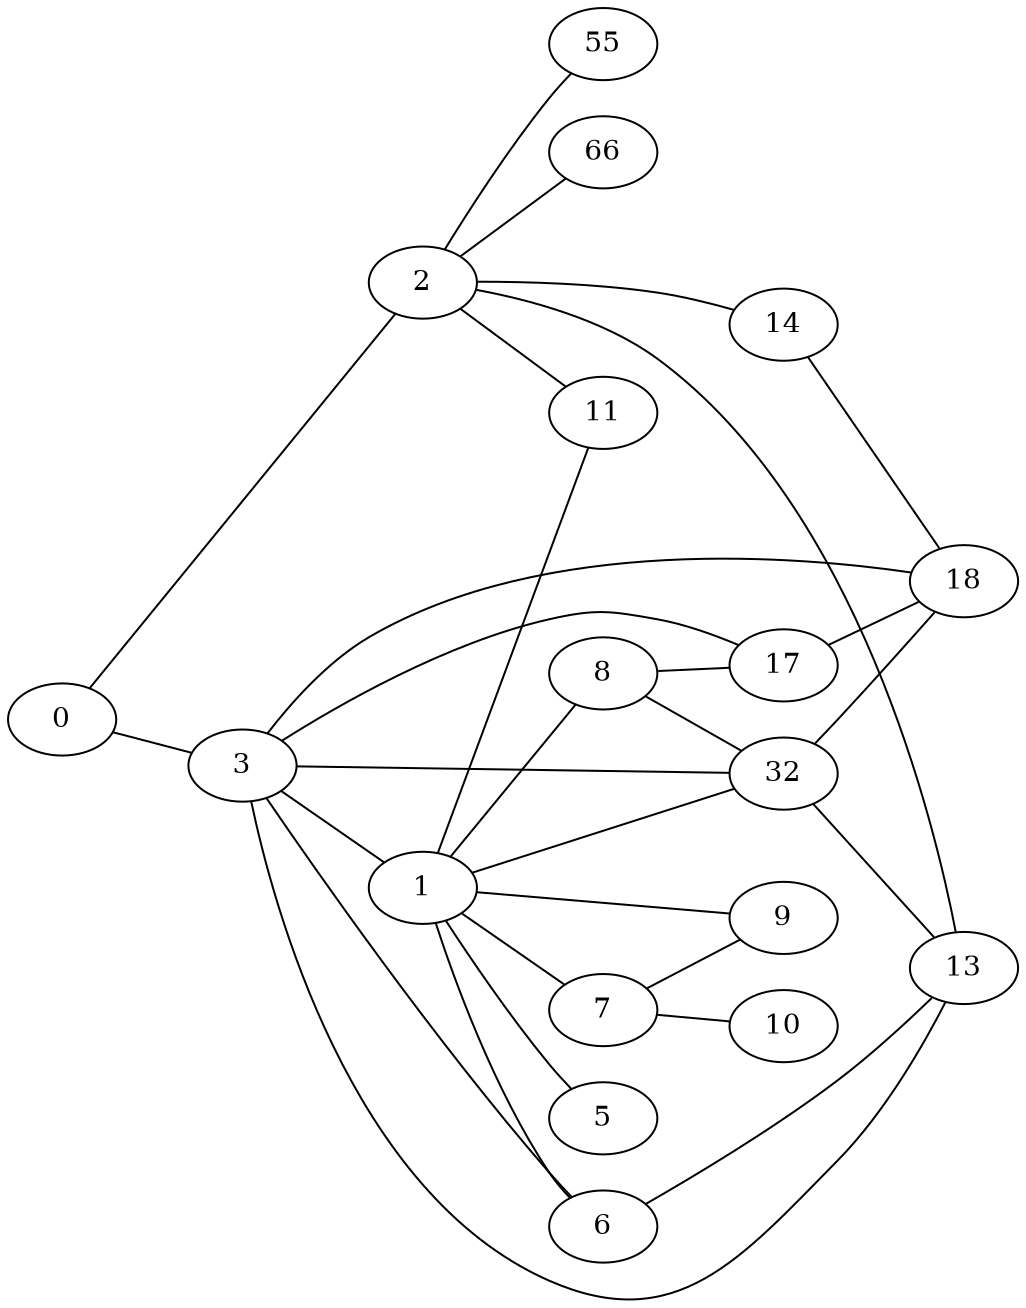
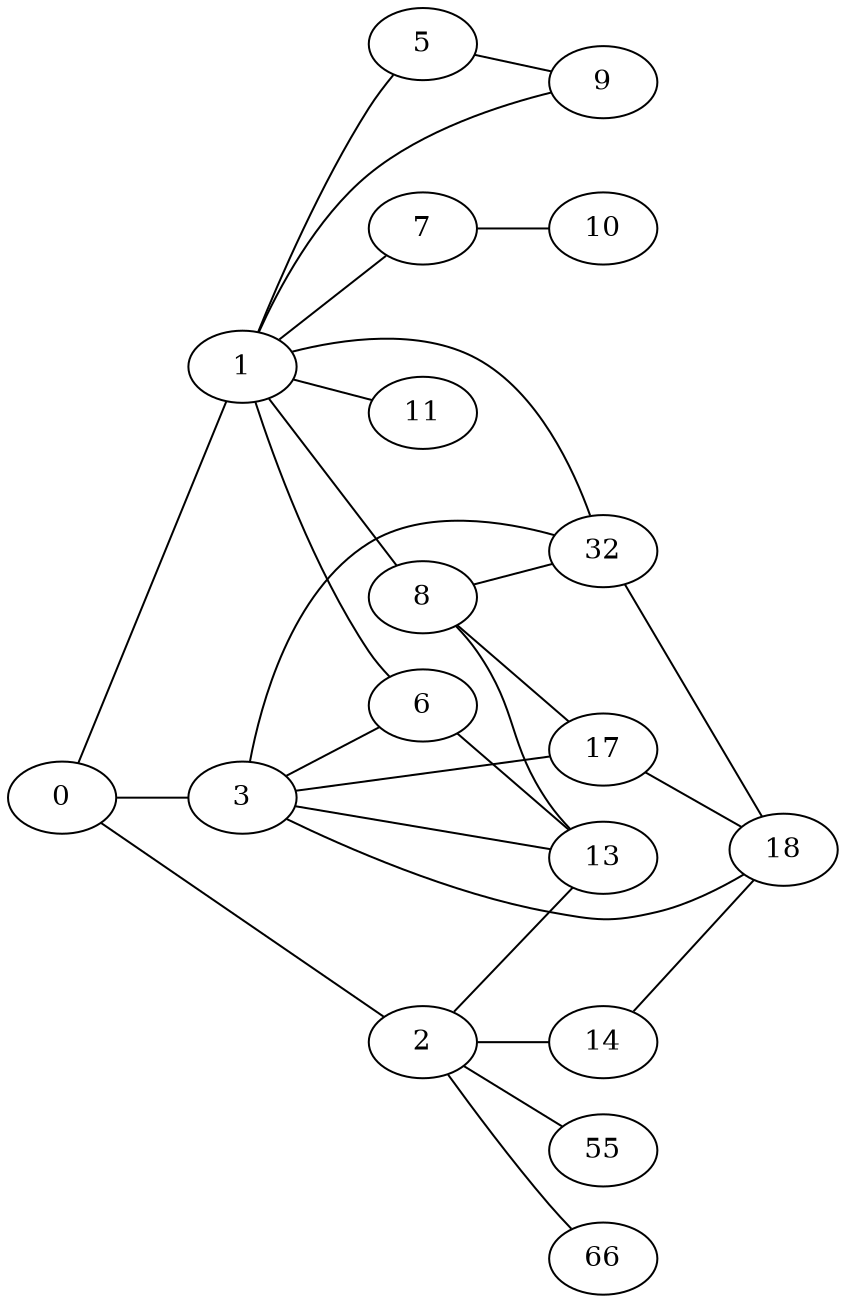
(513, 348) -> none
(332, 827) -> (152, 582)
(874, 871) -> (513, 728)
(694, 964) -> (513, 63)
